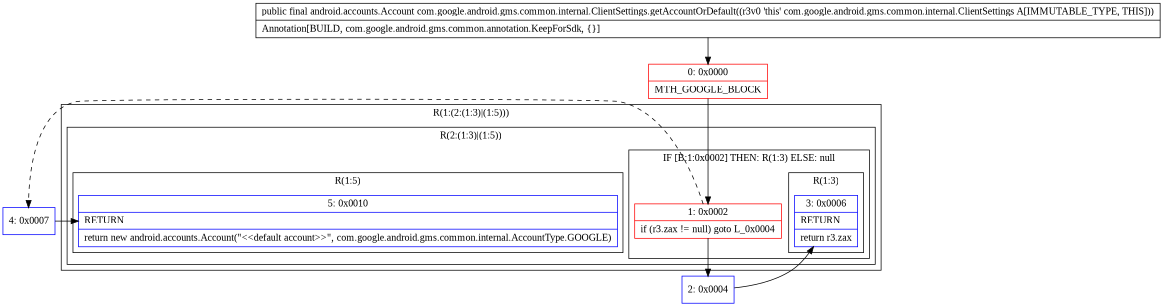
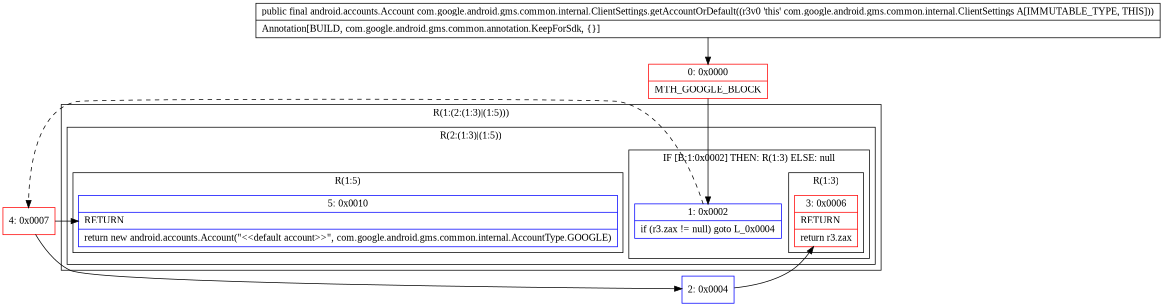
(29, 221) -> (29, 221)
(708, 221) -> (708, 221)
(826, 221) -> (826, 221)
(708, 254) -> (347, 284)
